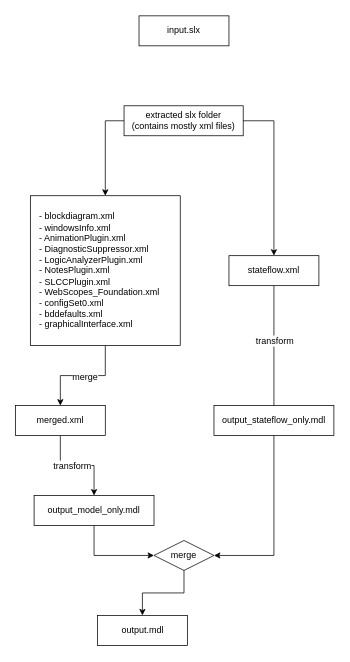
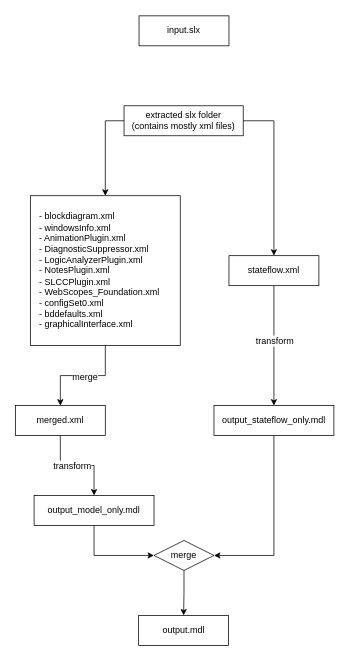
(274, 401) -> (274, 399)
(143, 630) -> (184, 630)
